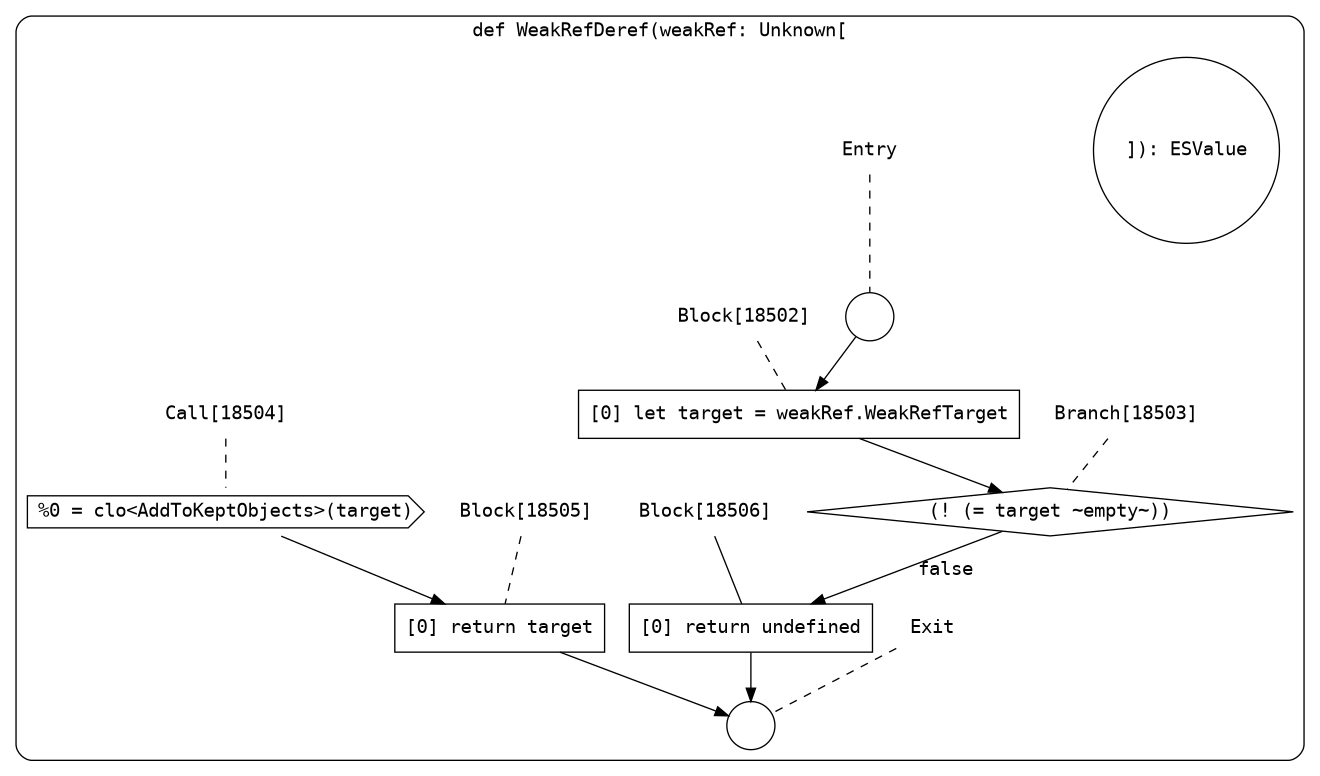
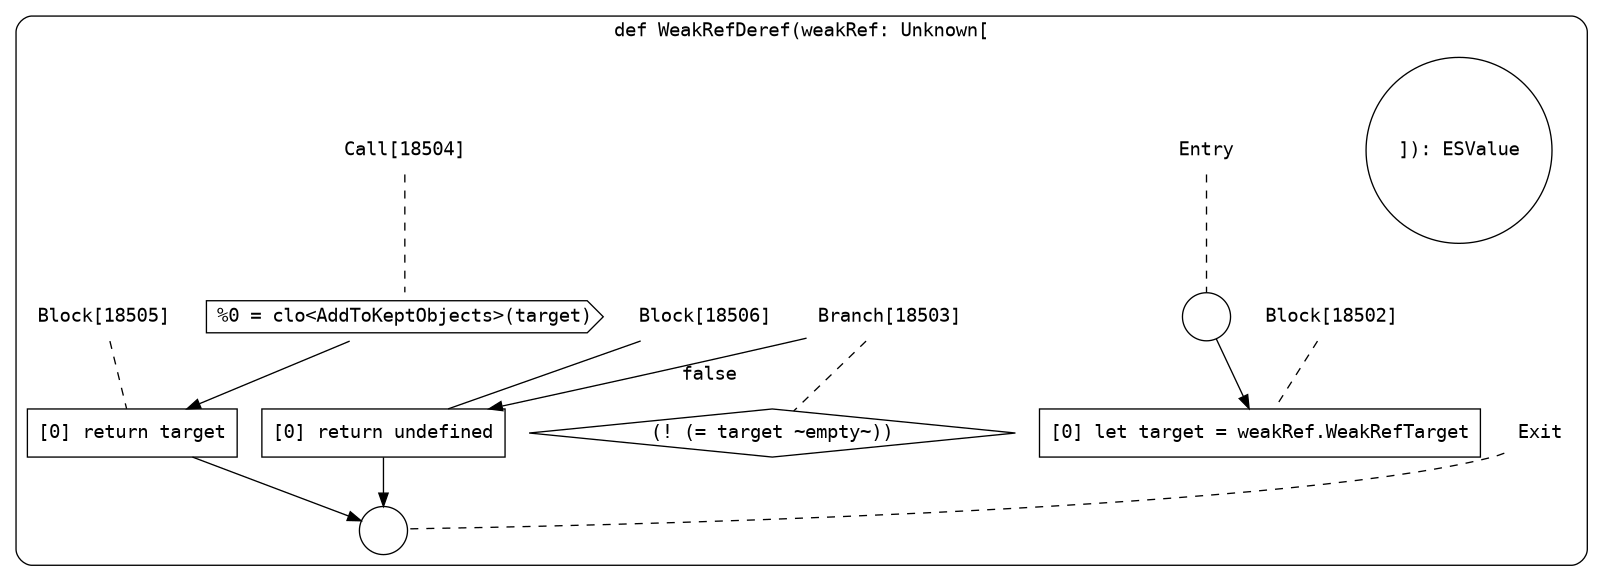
(924, 463) -> none
(913, 565) -> (655, 373)
